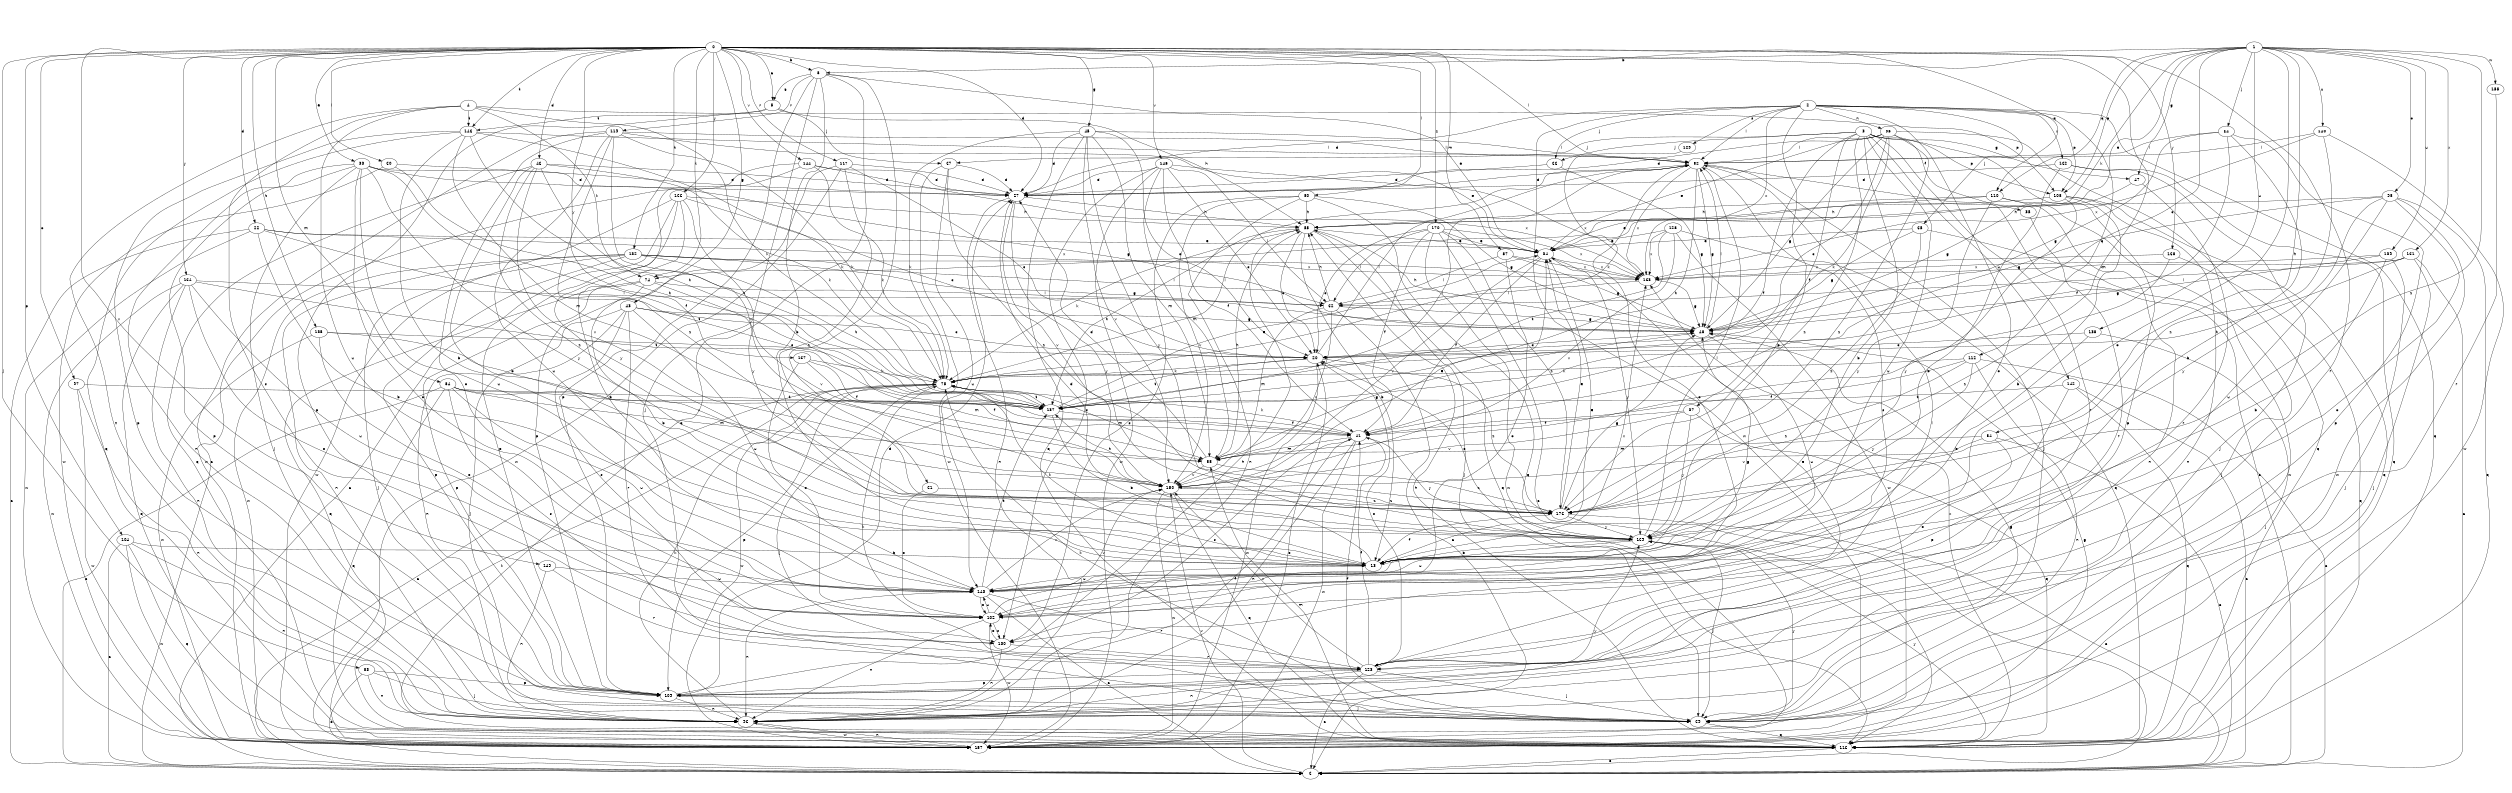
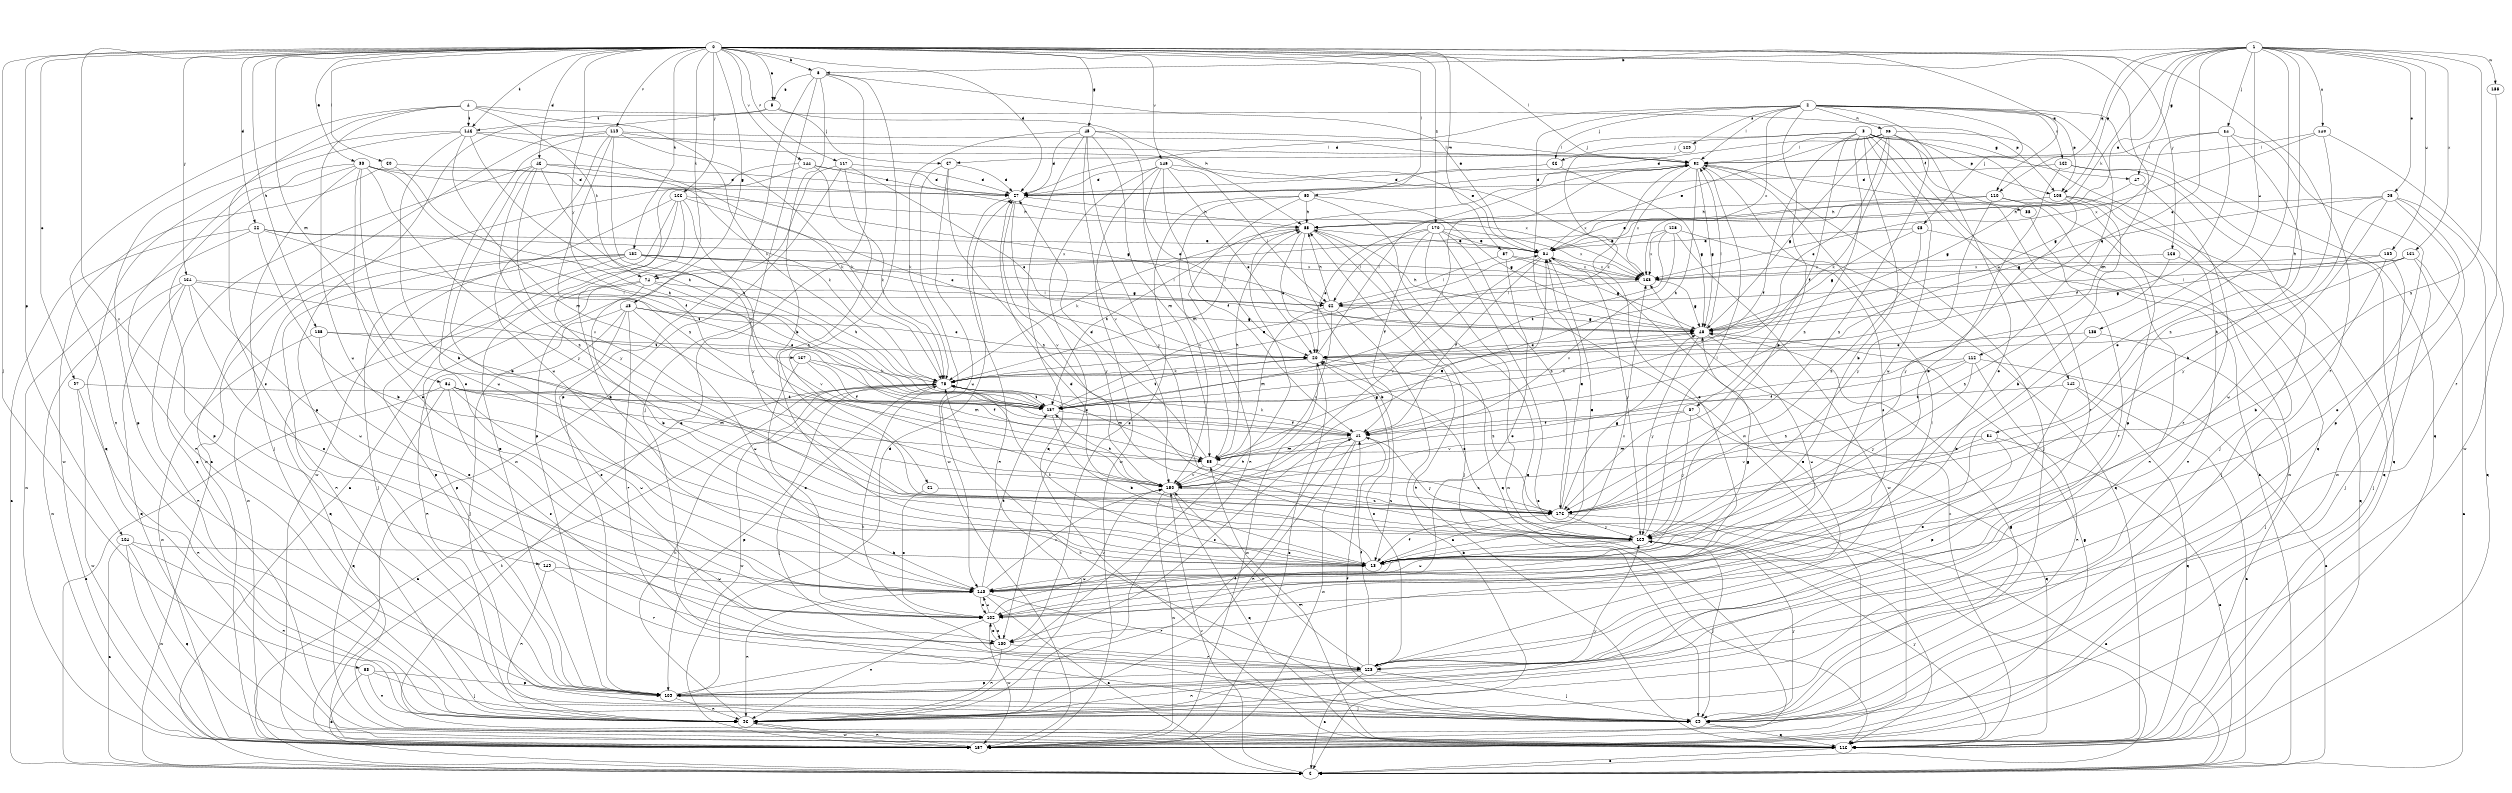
(728, 120) -> (652, 73)
none -> (1654, 424)
